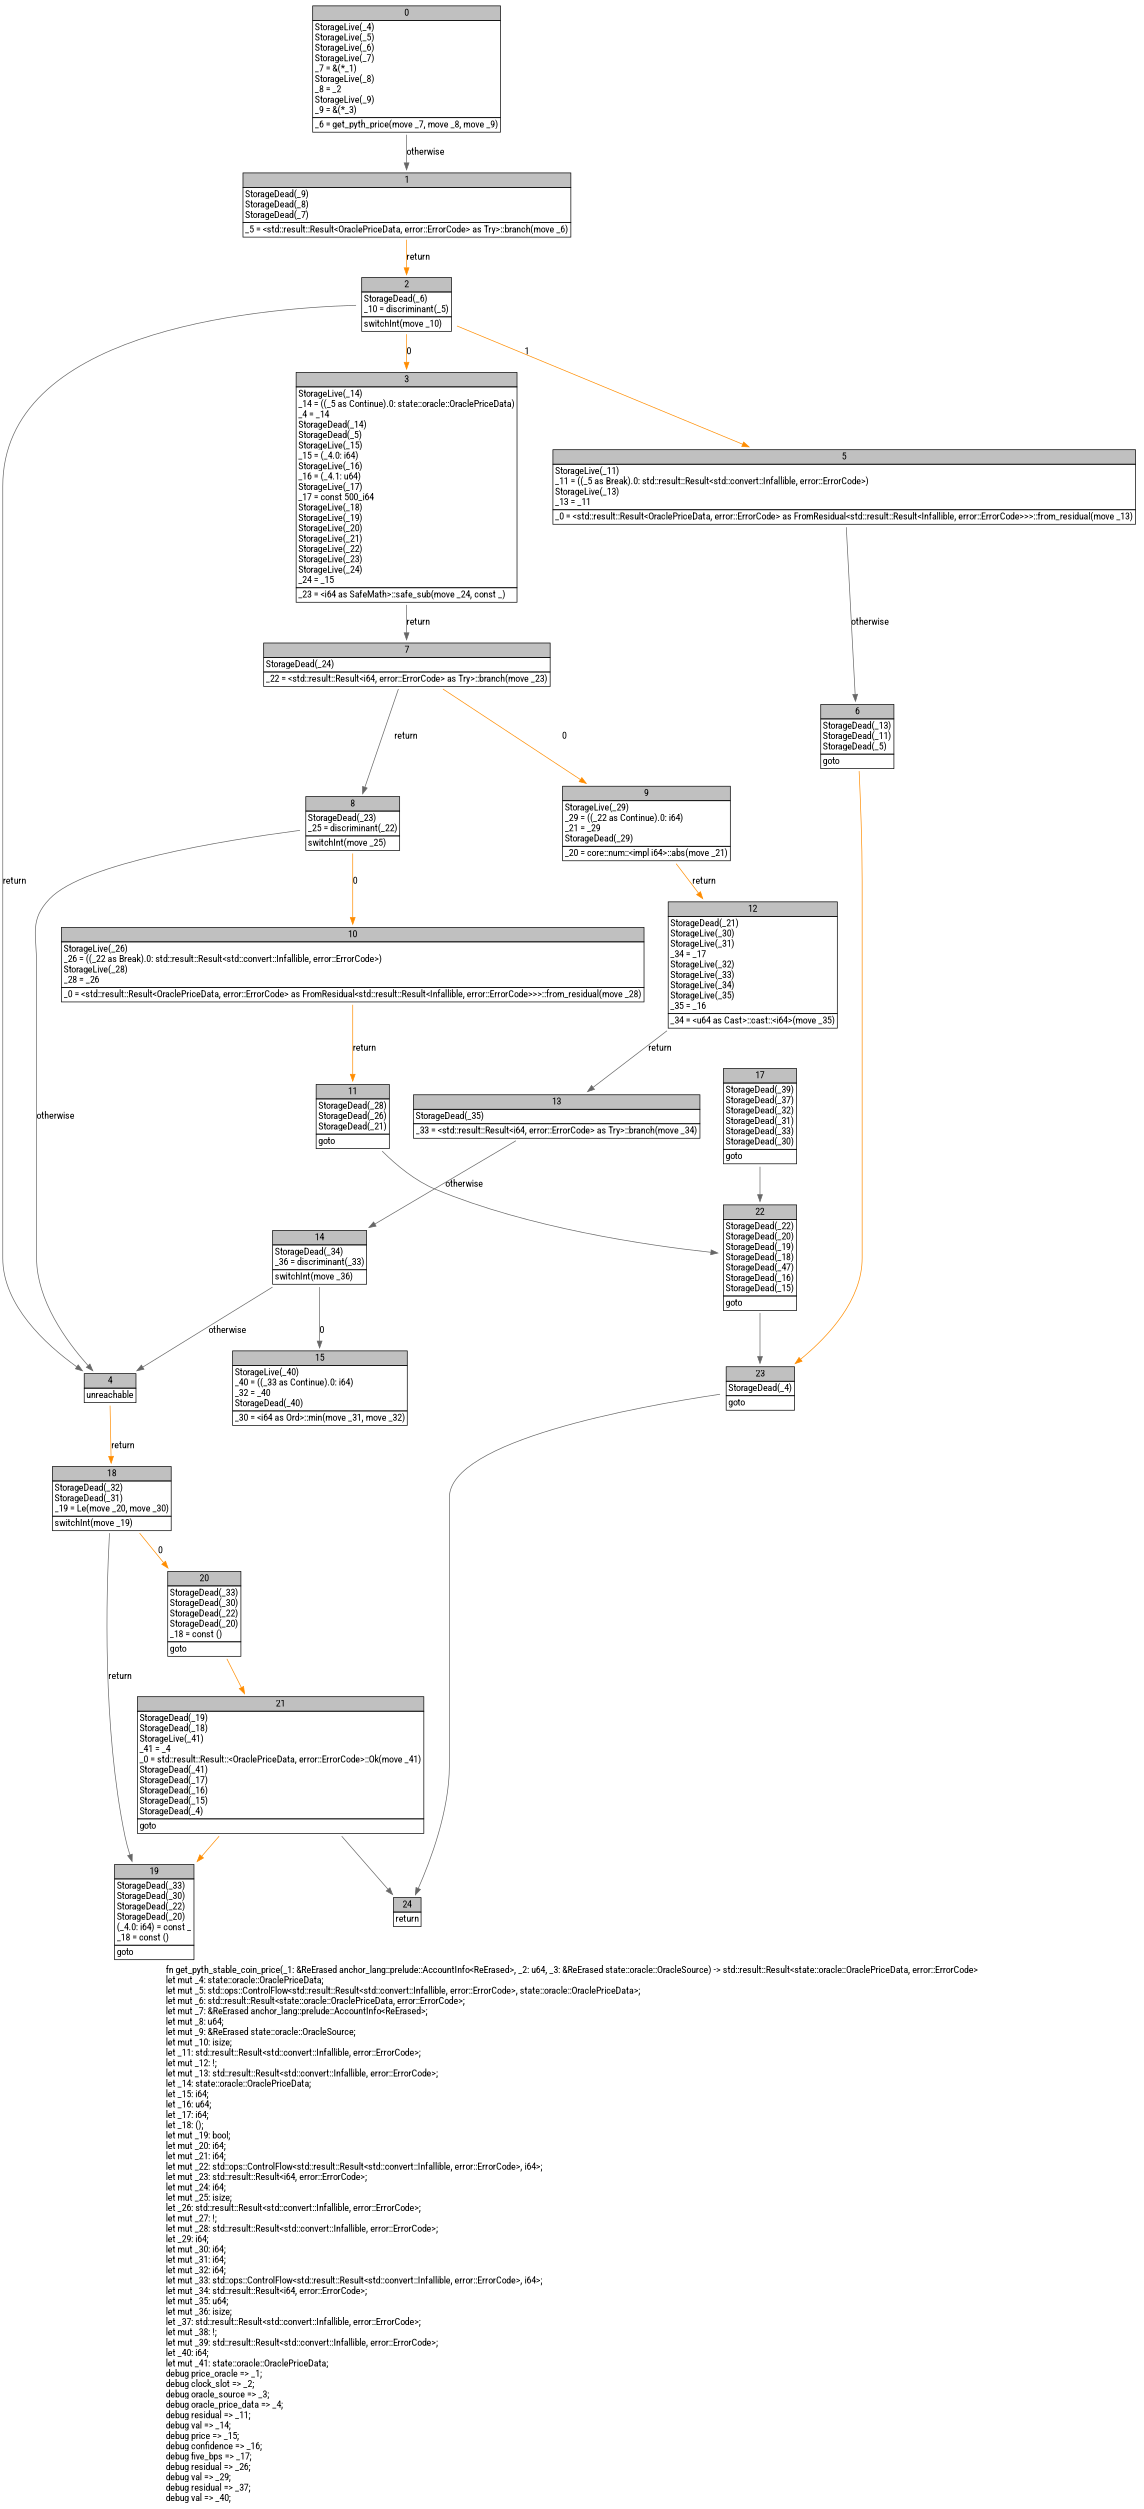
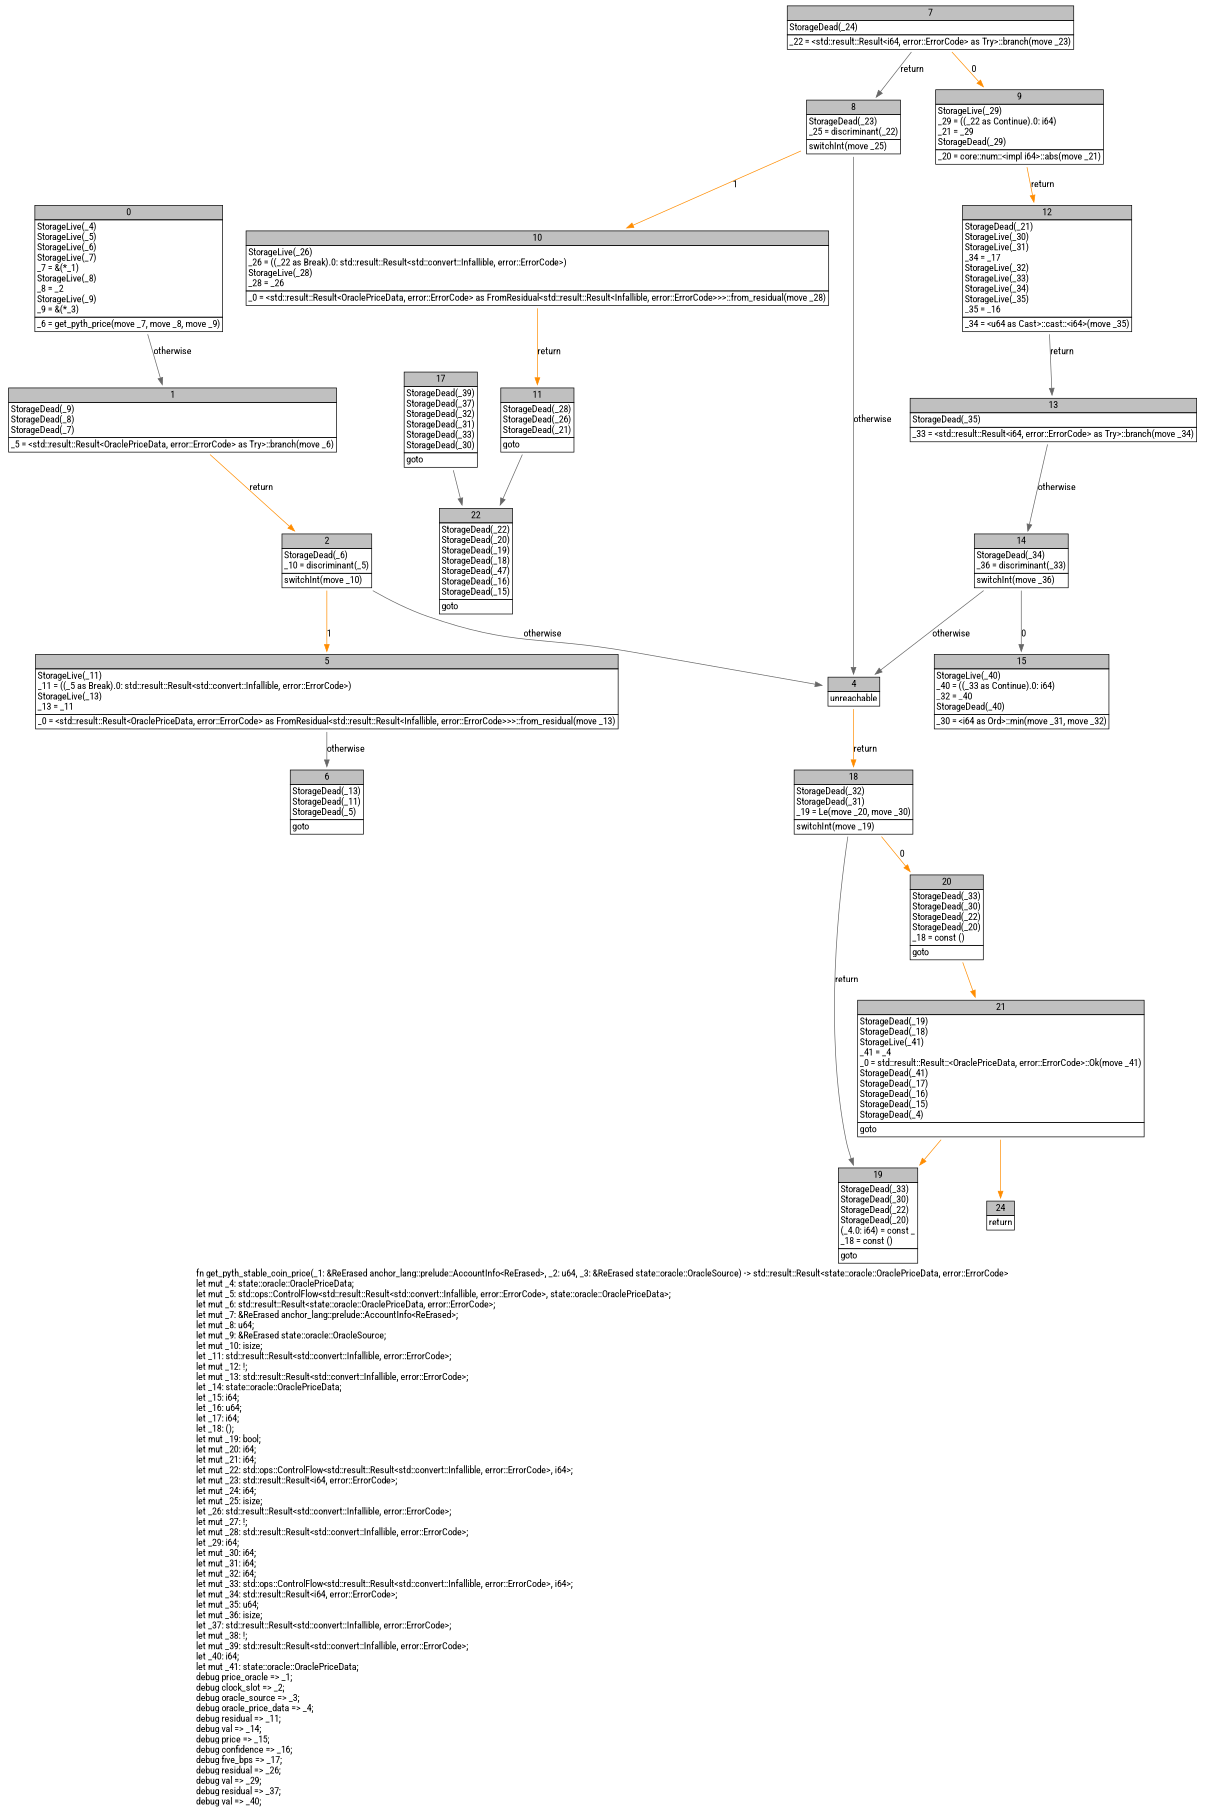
(407, 487) -> none
(14, 881) -> (543, 634)
(355, 881) -> (735, 185)
(760, 1388) -> none
(365, 1863) -> (1001, 1165)
